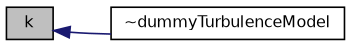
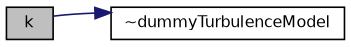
(91, 33) -> (74, 14)
